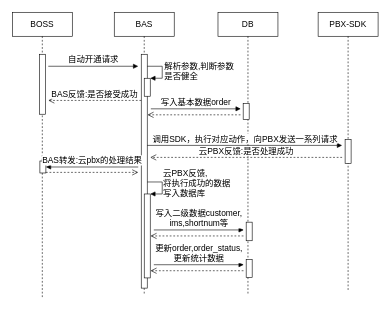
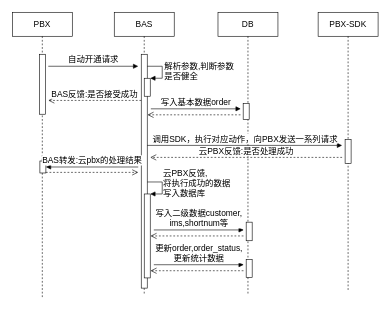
(42, 24) -> (42, 24)
